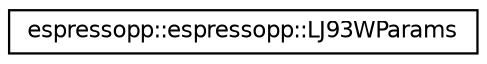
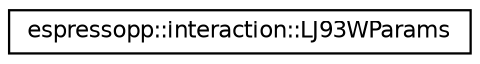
(243, 32) -> (240, 32)
